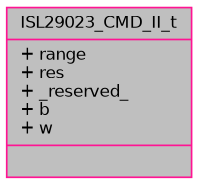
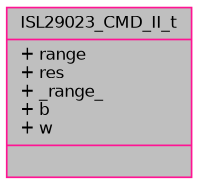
(75, 92) -> (62, 92)
